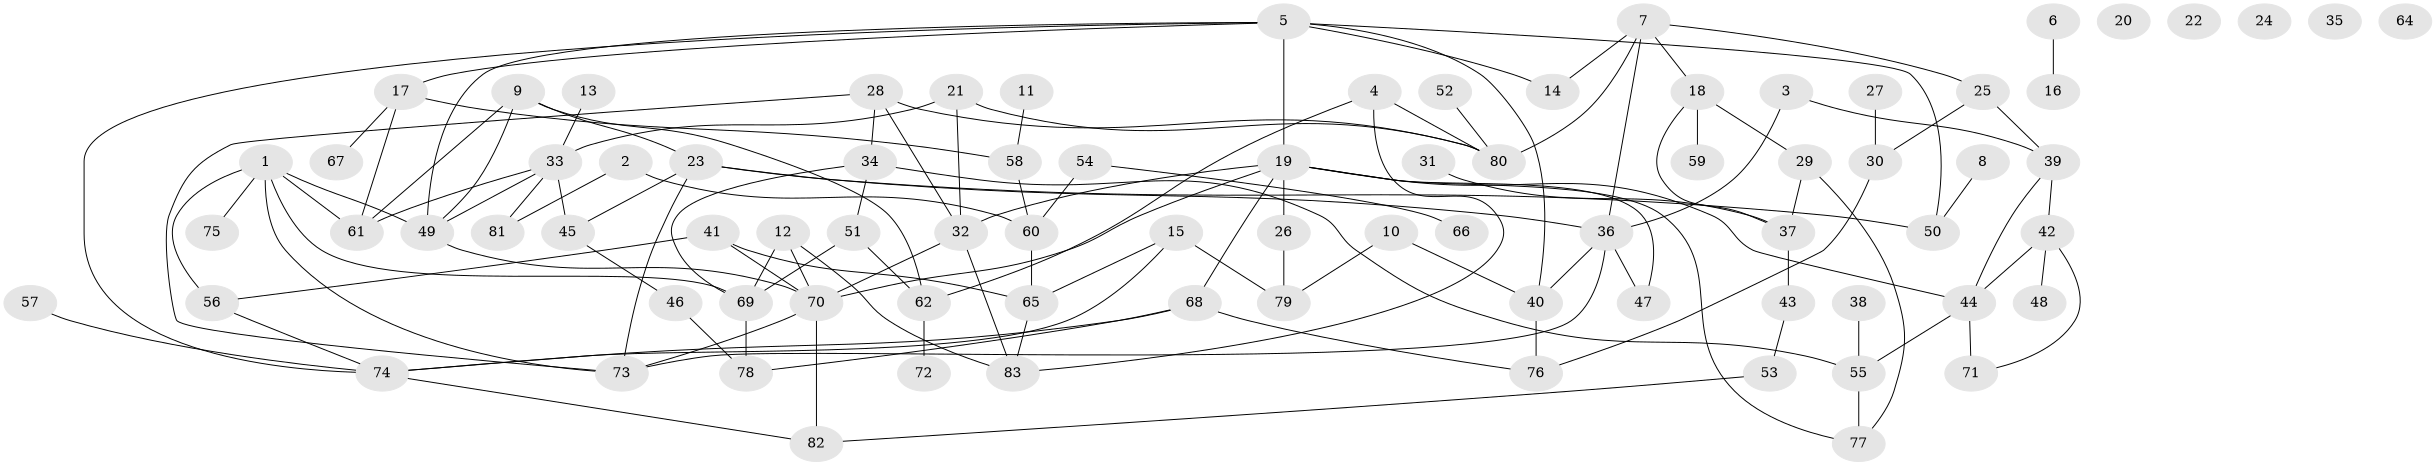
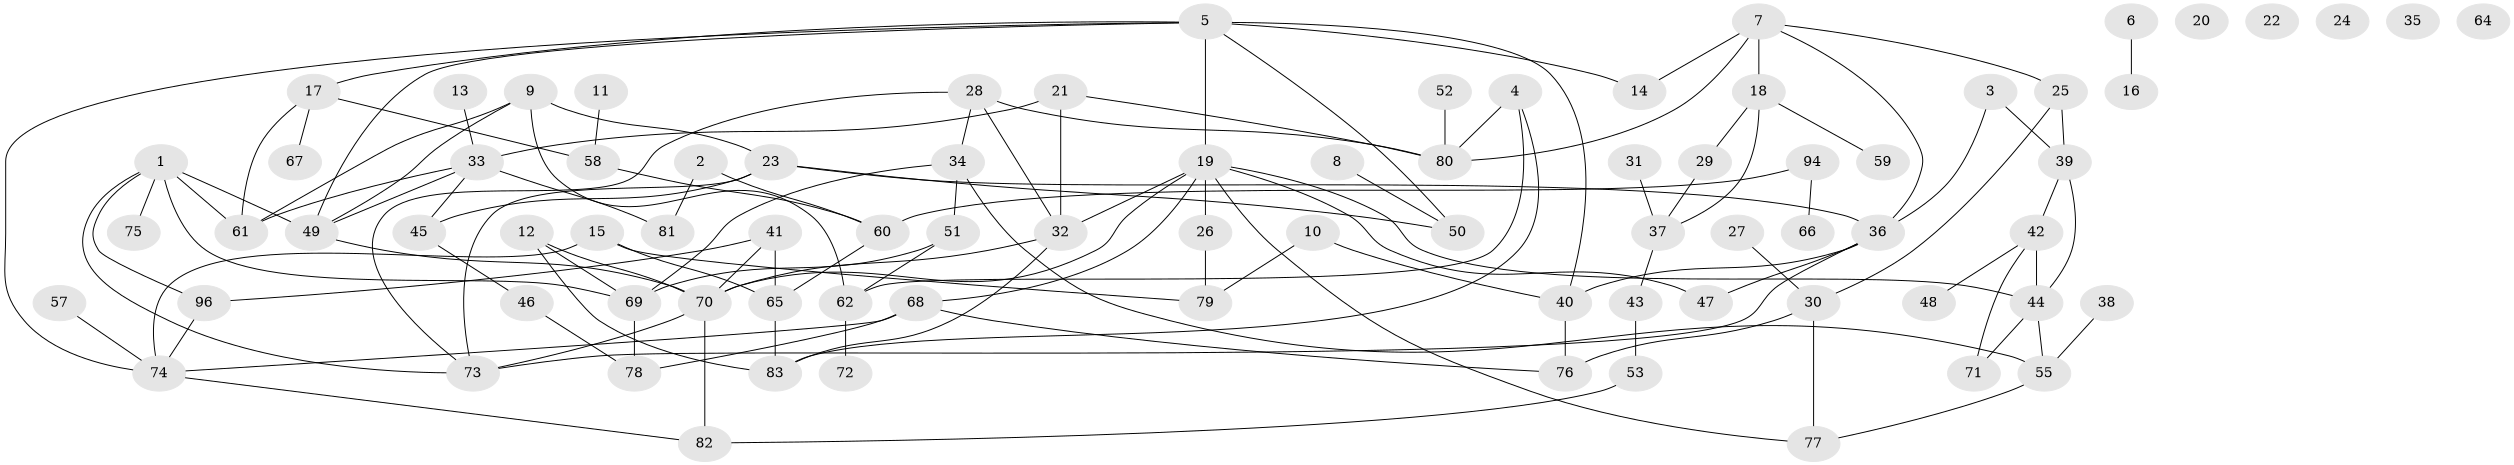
(1085, 162) -> (1813, 162)
(1897, 295) -> (1814, 373)
(212, 303) -> (204, 303)
